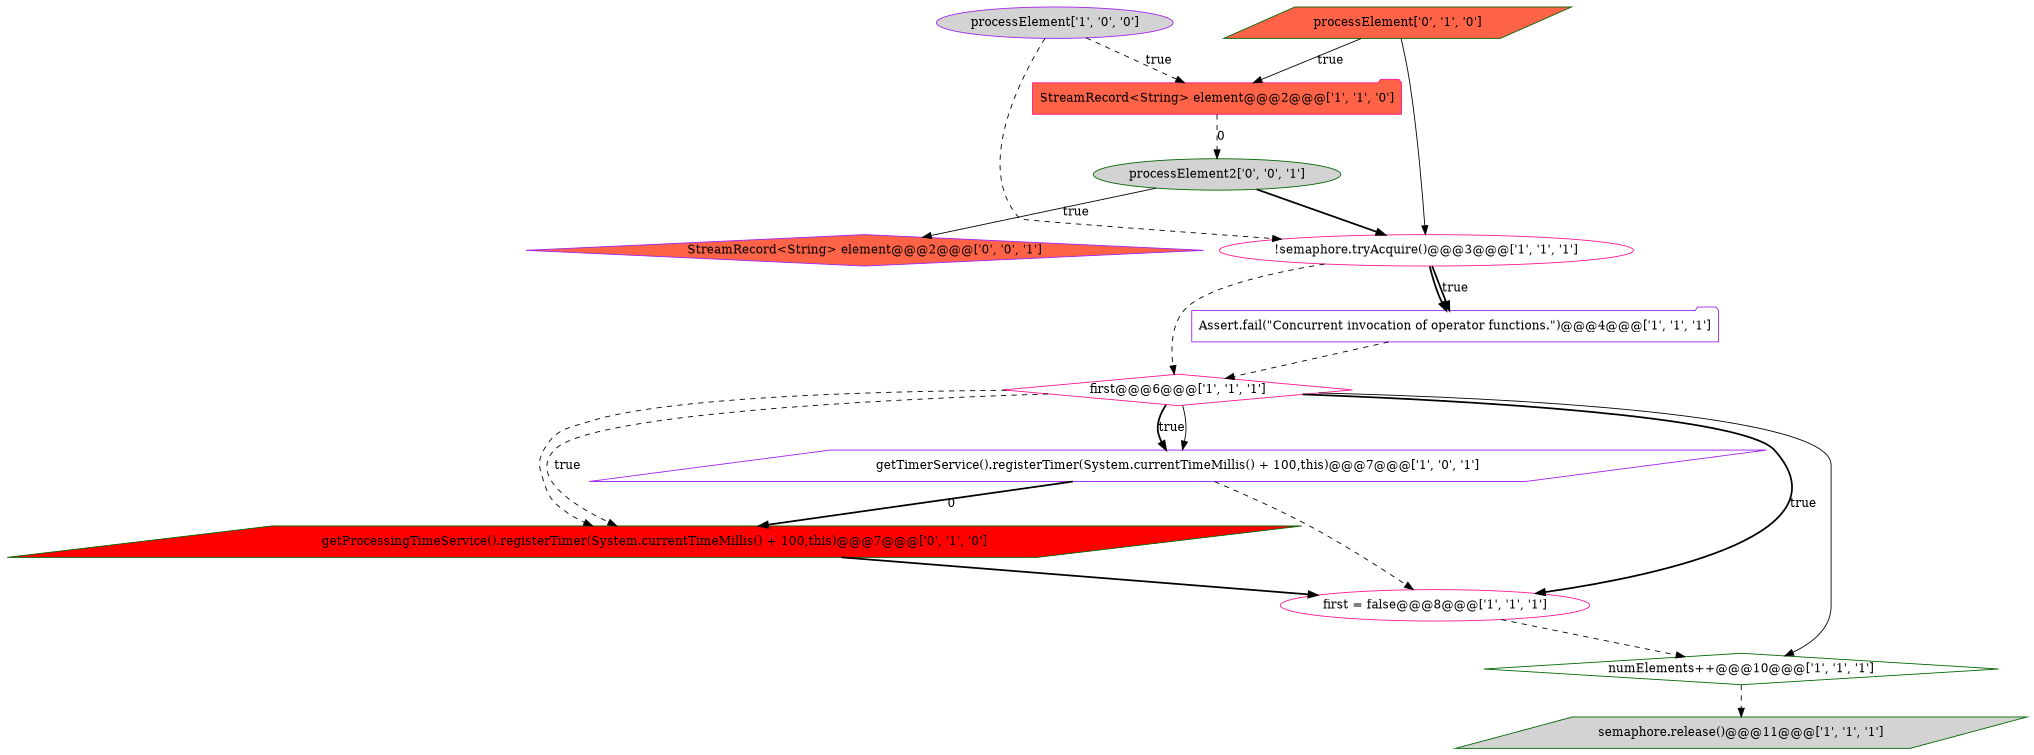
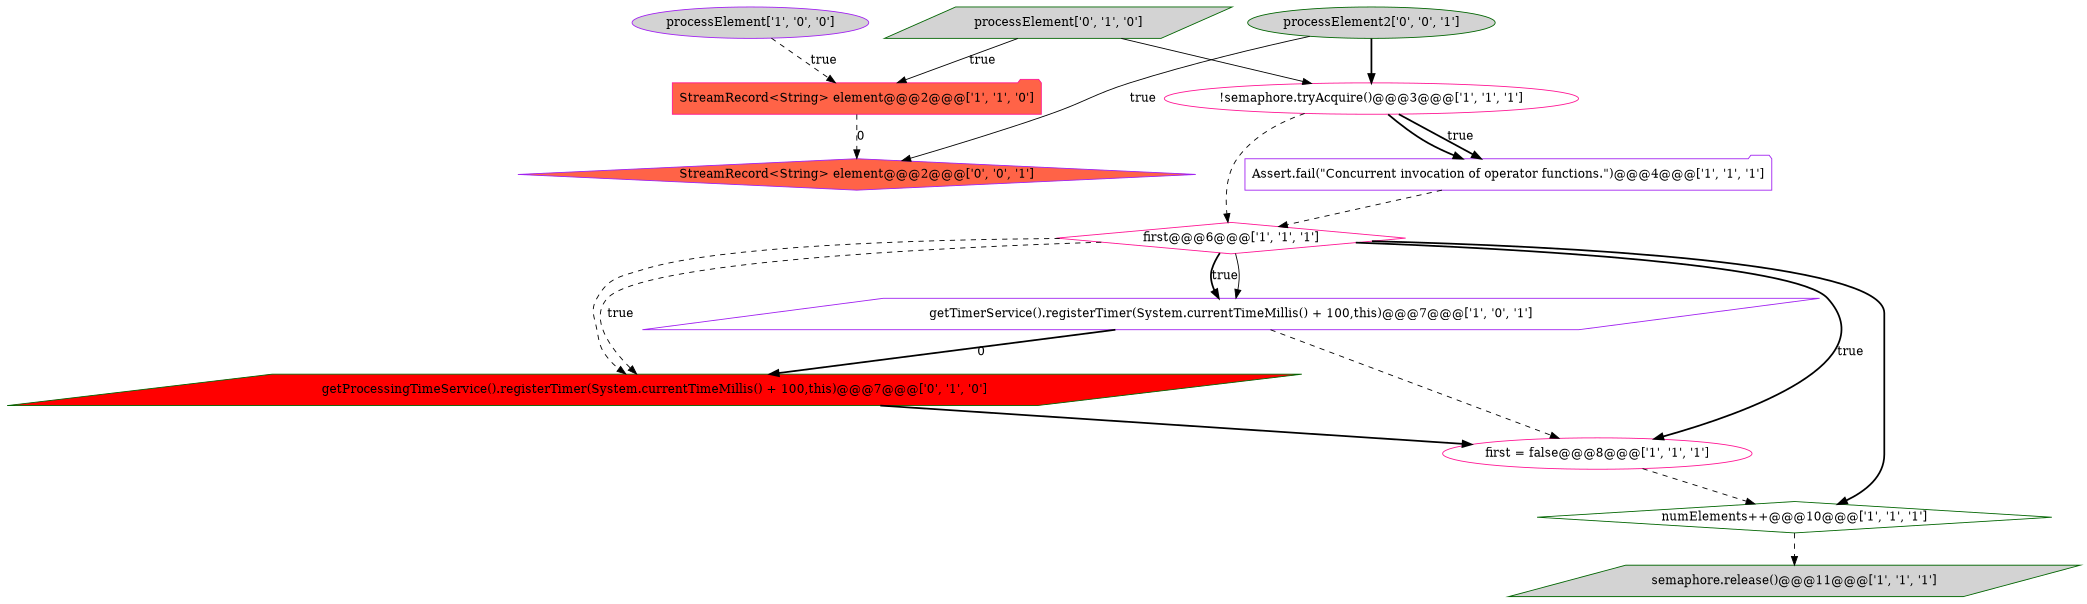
(1398, 23) -> (1058, 23)
(1217, 132) -> (857, 132)
(1049, 222) -> none
(1683, 416) -> (1736, 264)
